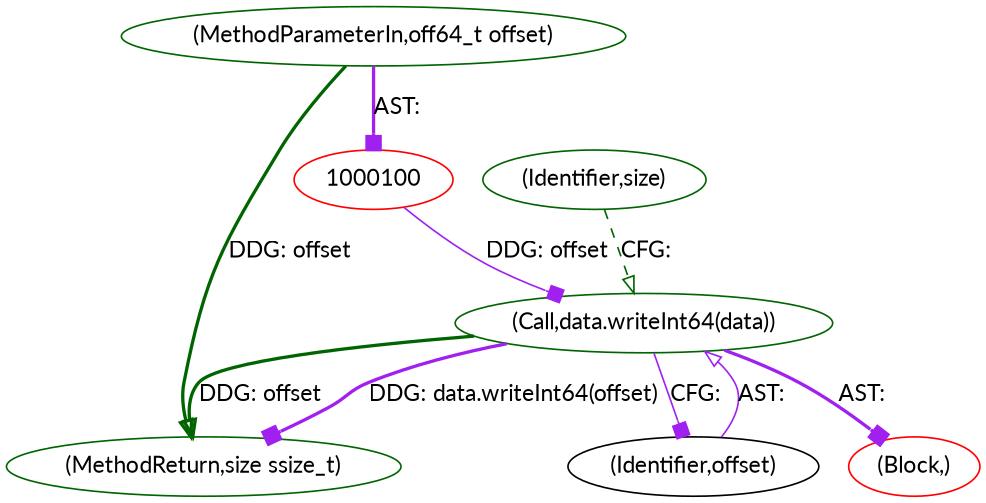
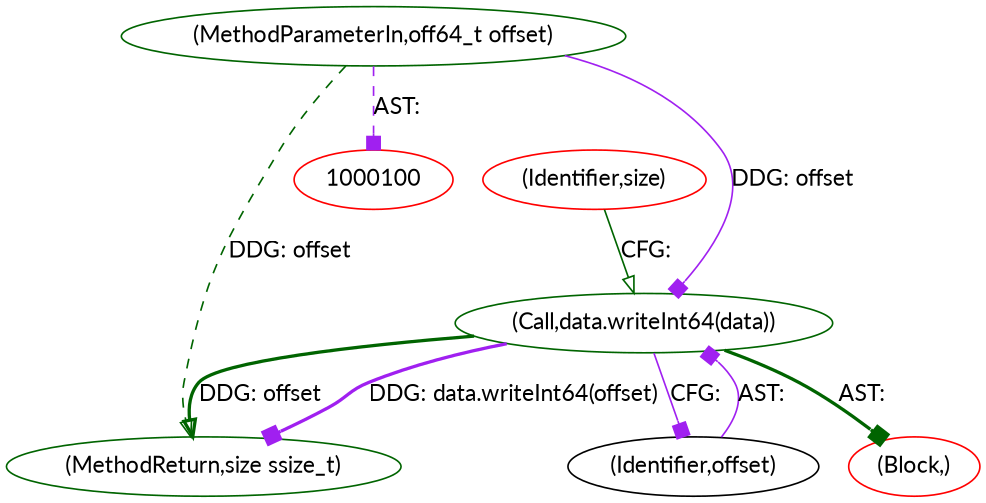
(374, 100) -> (374, 100)
(594, 180) -> (594, 180)
(233, 230) -> (233, 230)
(616, 243) -> (616, 243)
(471, 255) -> (709, 135)
(801, 384) -> (801, 384)
(738, 398) -> (738, 398)
